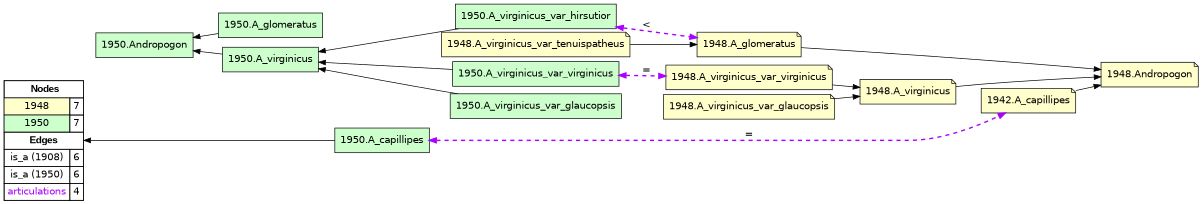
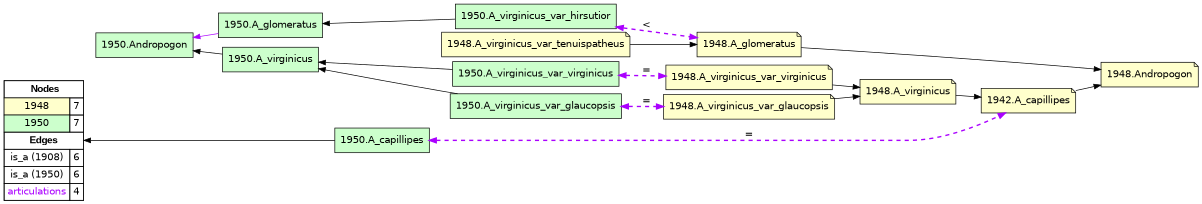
(209, 35) -> (209, 35)
(392, 40) -> (392, 21)
(1025, 81) -> (965, 96)
none -> (643, 106)
